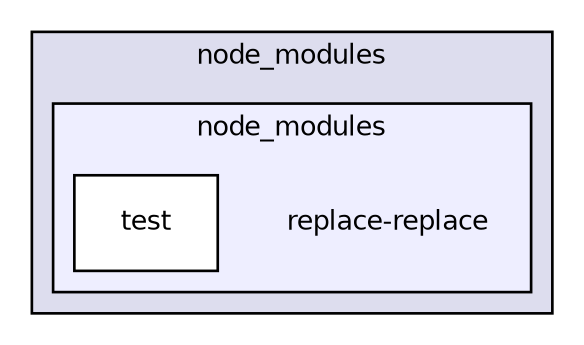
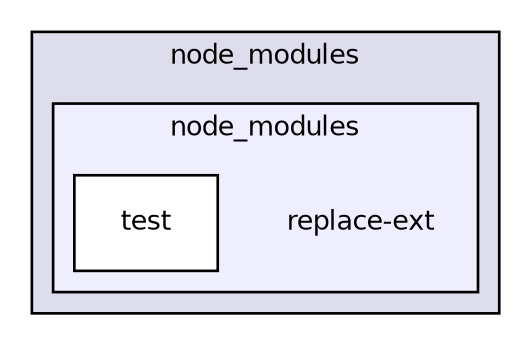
(388, 223) -> (361, 223)
